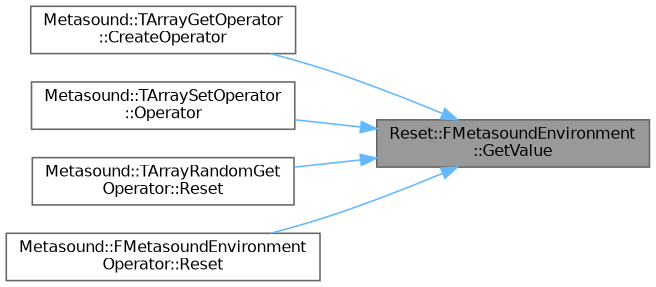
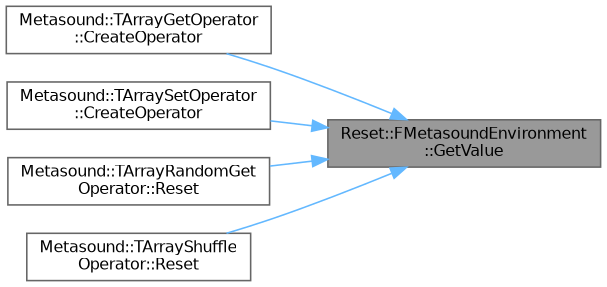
(163, 106) -> (139, 106)
(163, 257) -> (139, 257)
